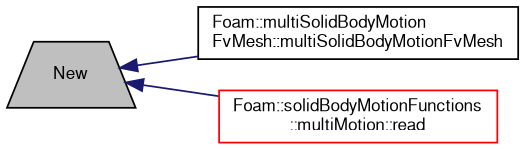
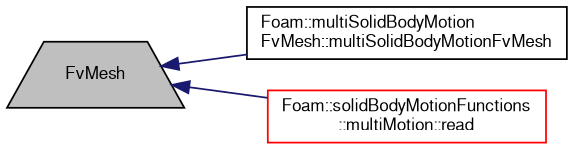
(71, 75) -> (96, 75)
